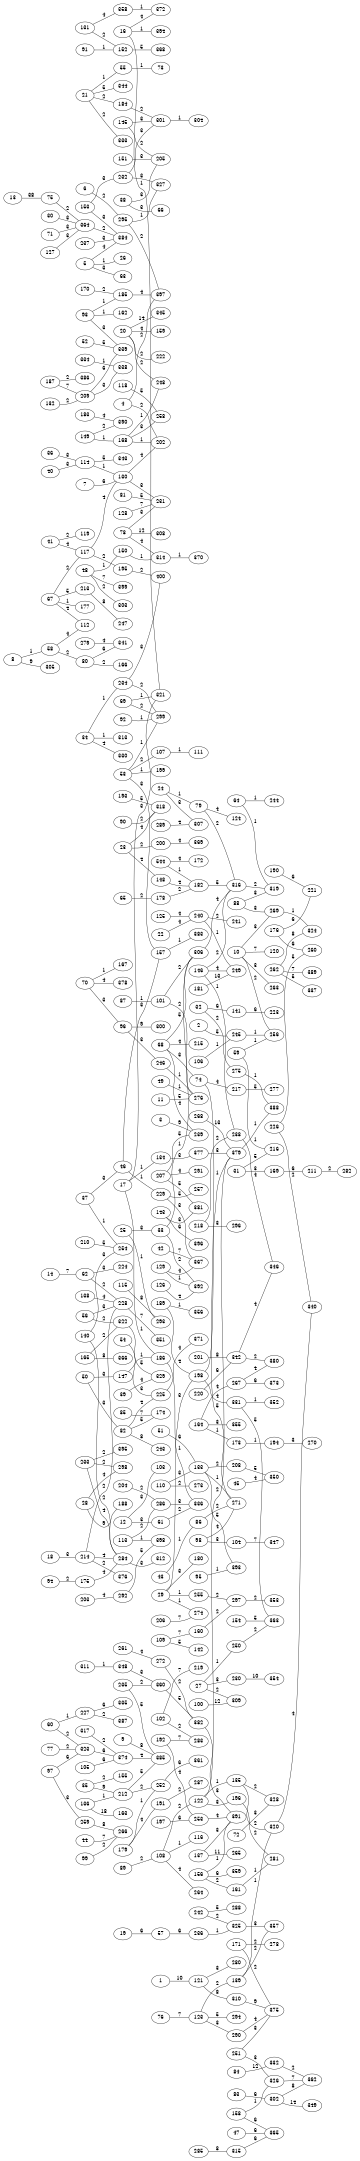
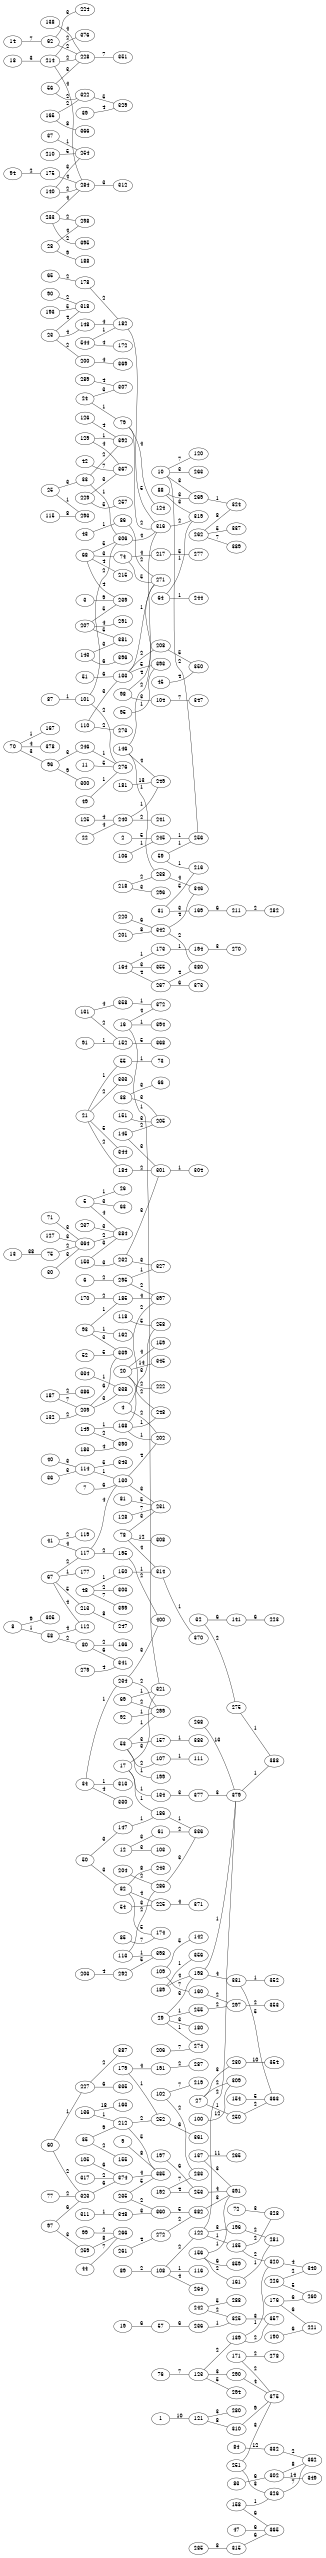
(123, 1167) -> none
